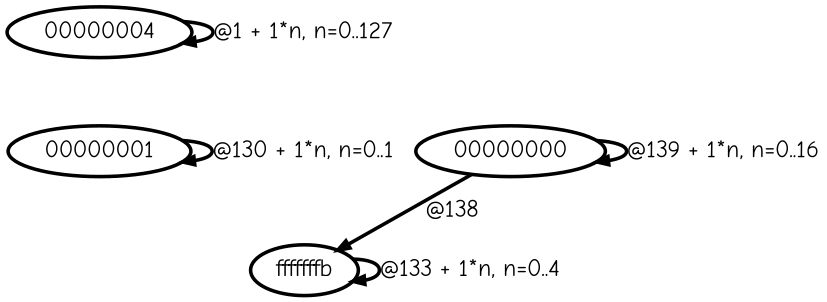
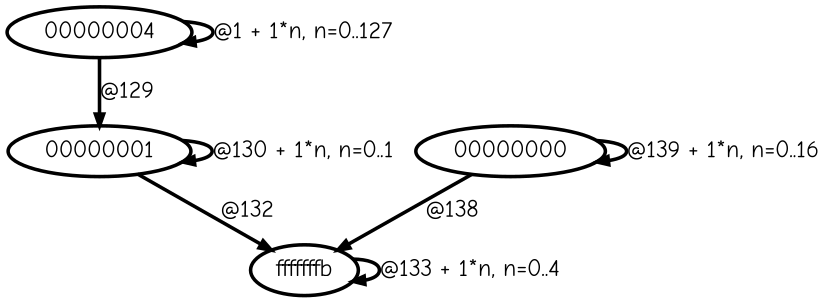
none -> (100, 86)
none -> (199, 209)
